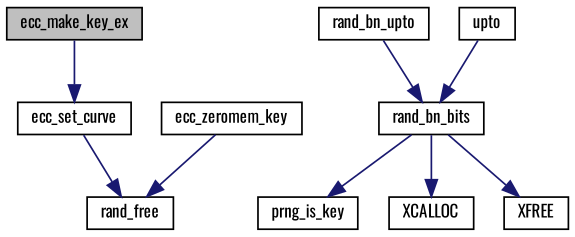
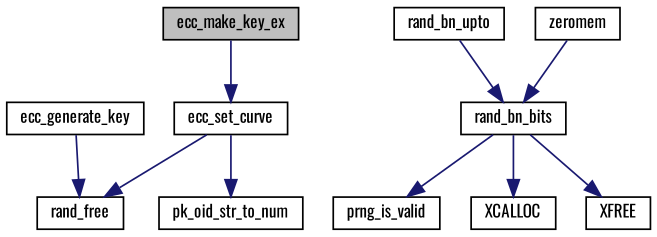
(487, 24) -> (578, 24)
(232, 118) -> (75, 118)
none -> (231, 213)
(308, 213) -> (387, 213)
